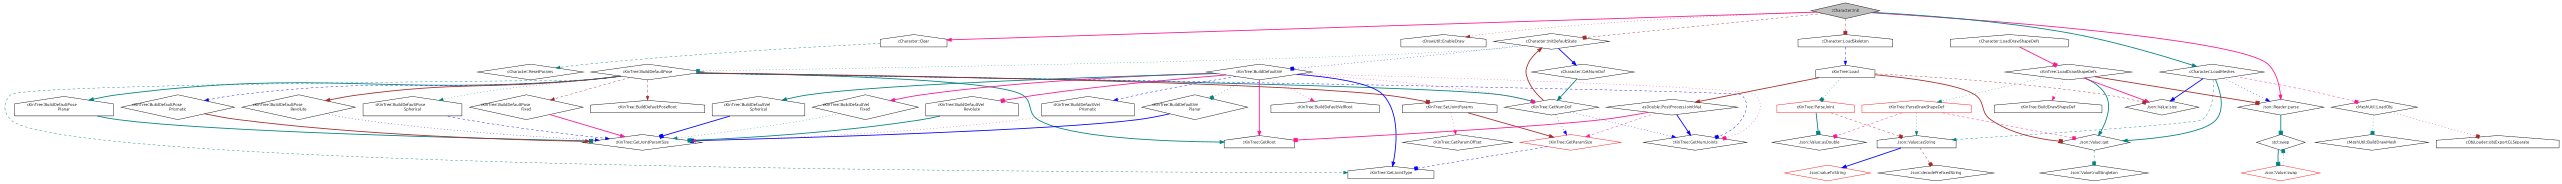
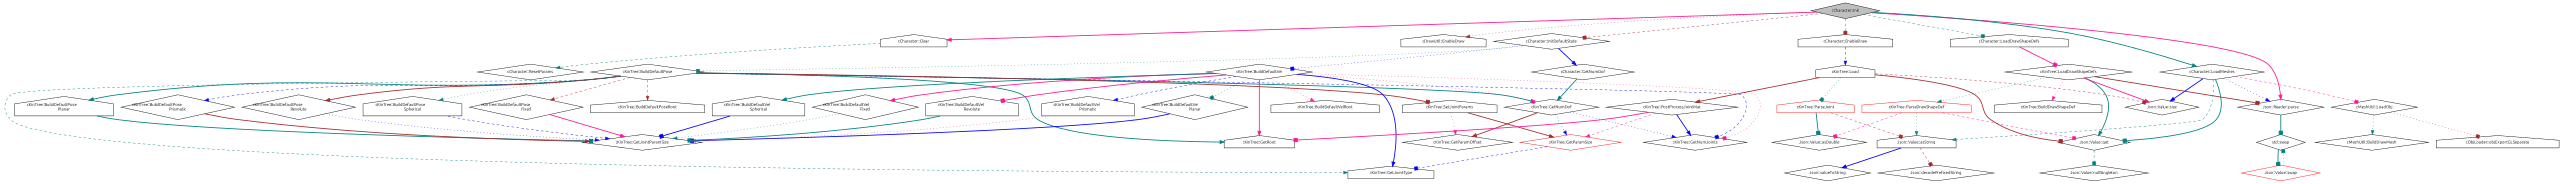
none -> (1922, 25)
(1845, 41) -> (1845, 41)
(1527, 76) -> (1511, 122)
(1672, 107) -> (1672, 107)
(2373, 123) -> (2373, 123)
(2194, 131) -> (2194, 131)
(1828, 173) -> (1828, 173)
